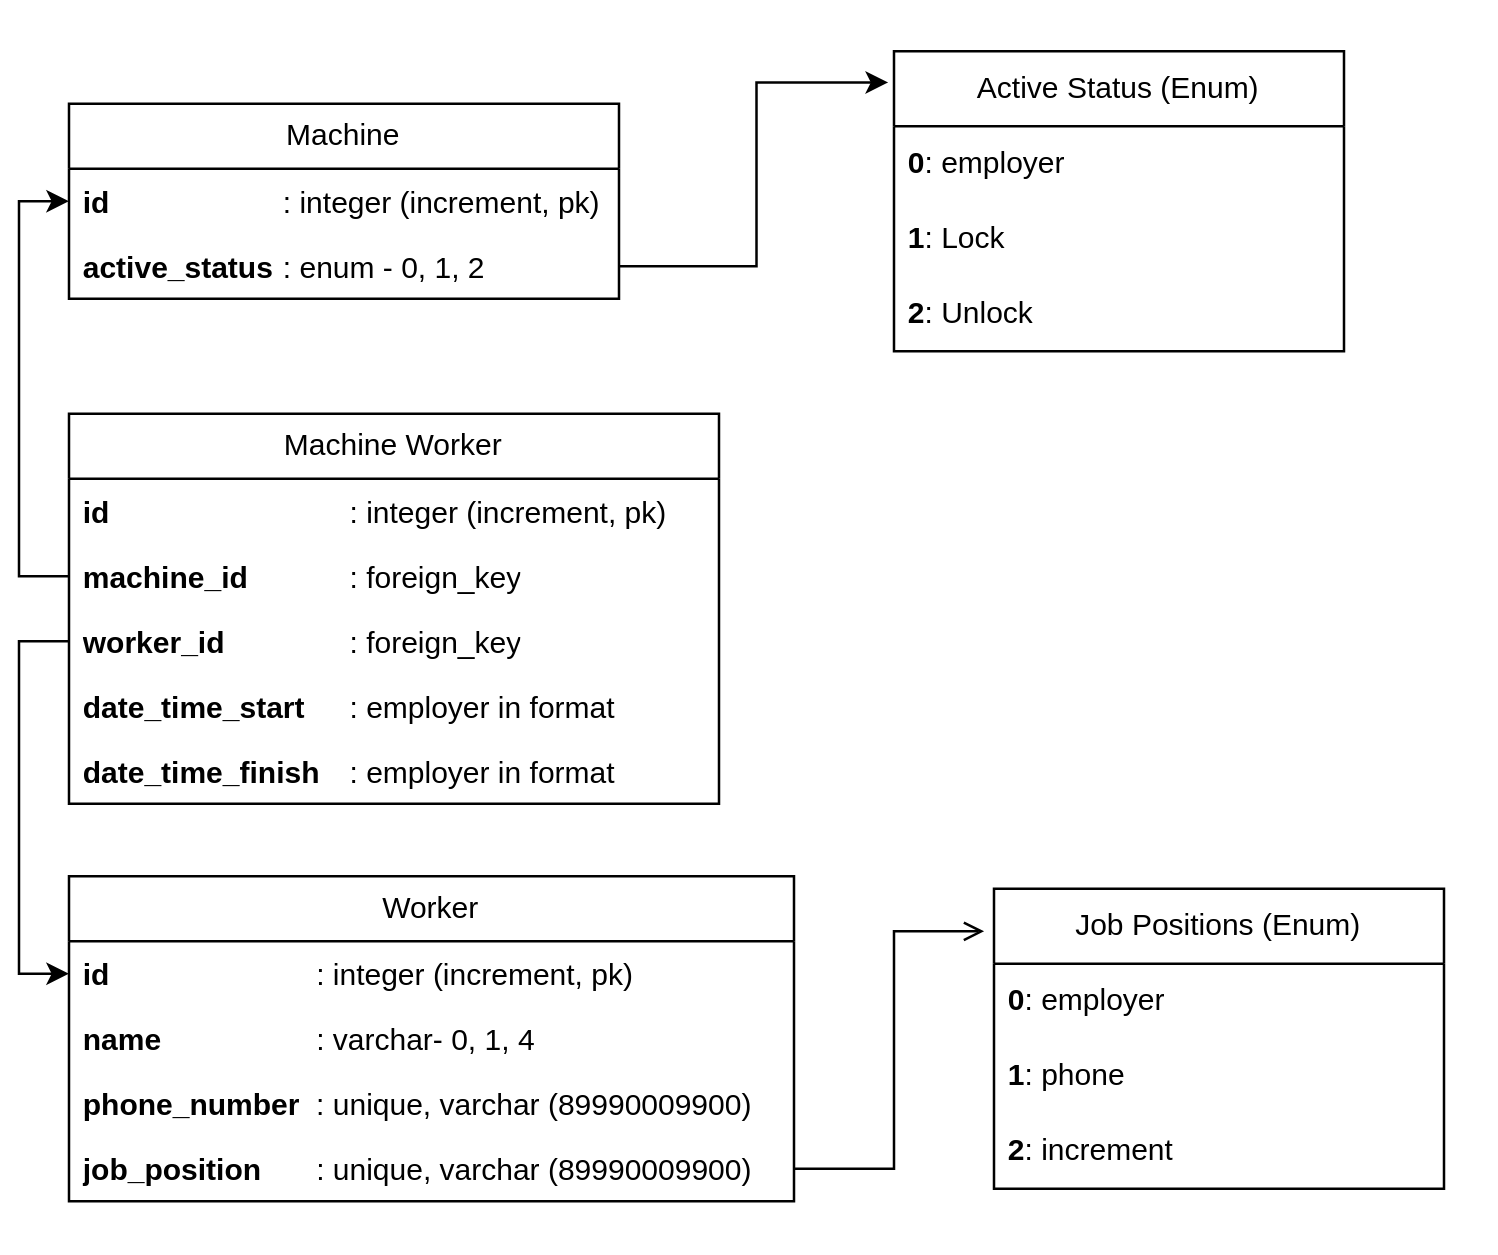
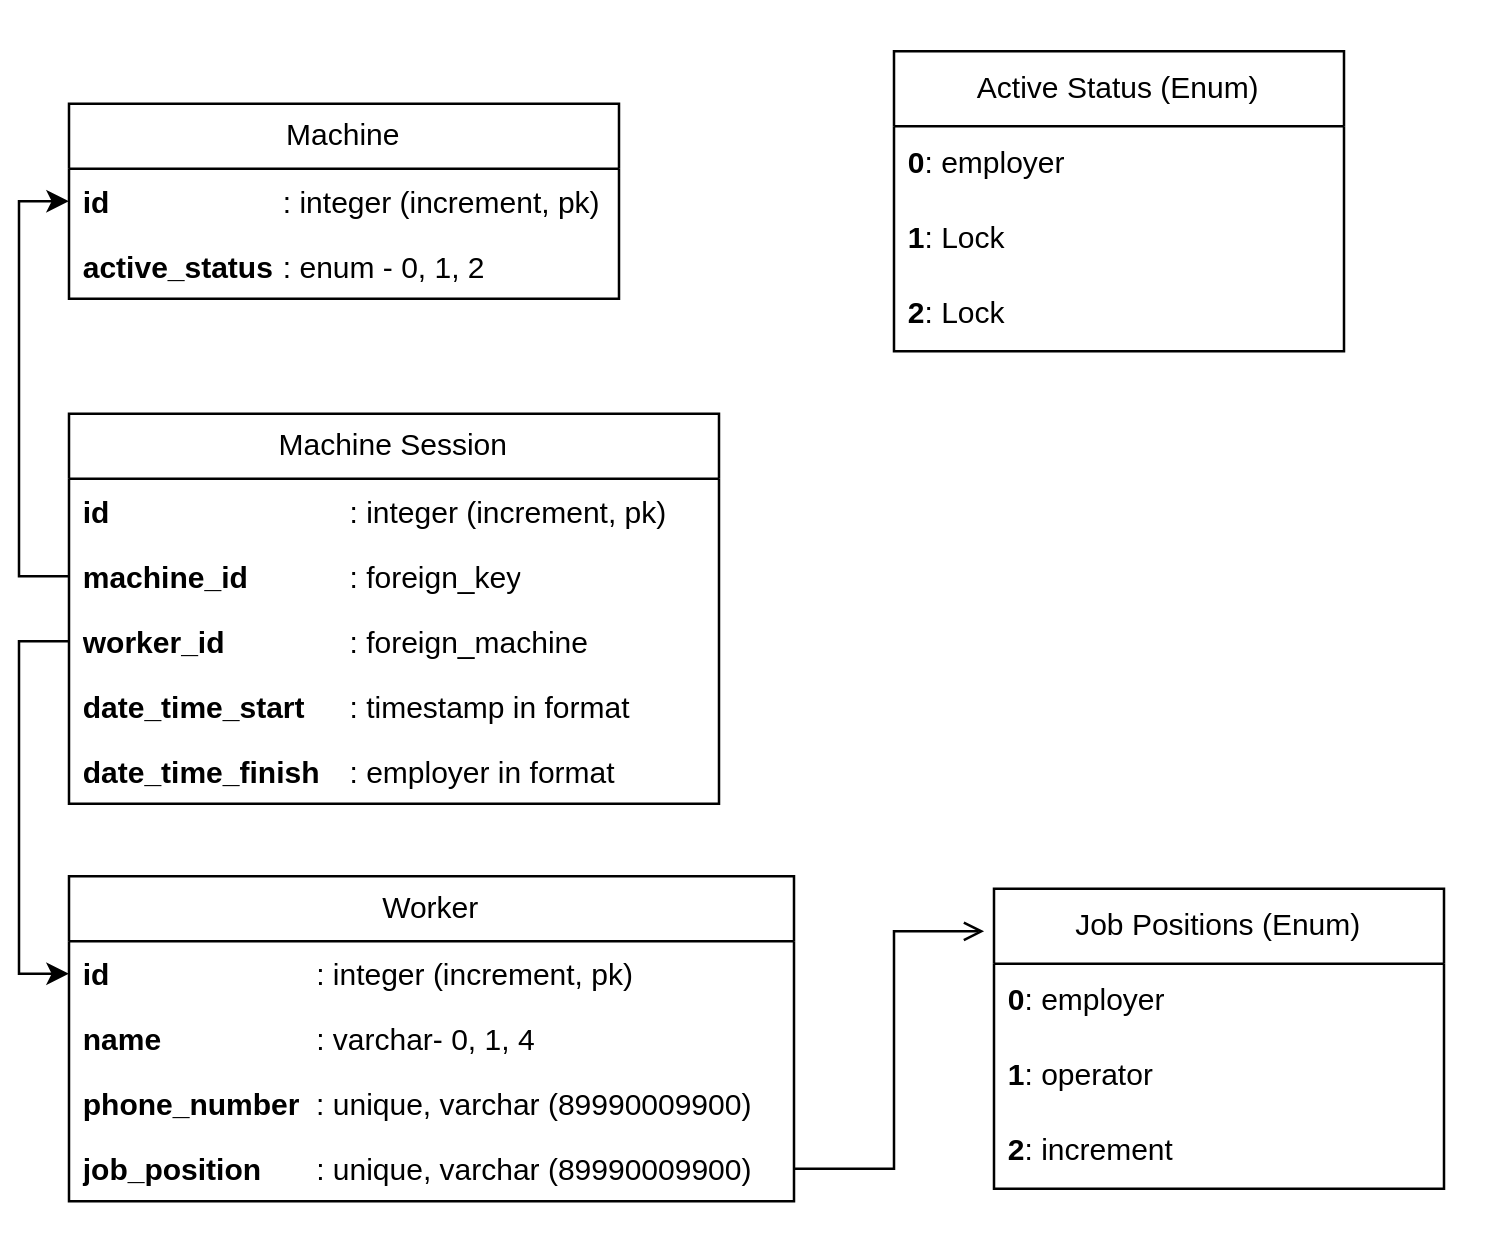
(756, 186) -> none
(973, 314) -> (960, 314)
(394, 446) -> (394, 446)
(270, 644) -> (299, 644)
(359, 709) -> (367, 709)
(1068, 1076) -> (1093, 1076)
